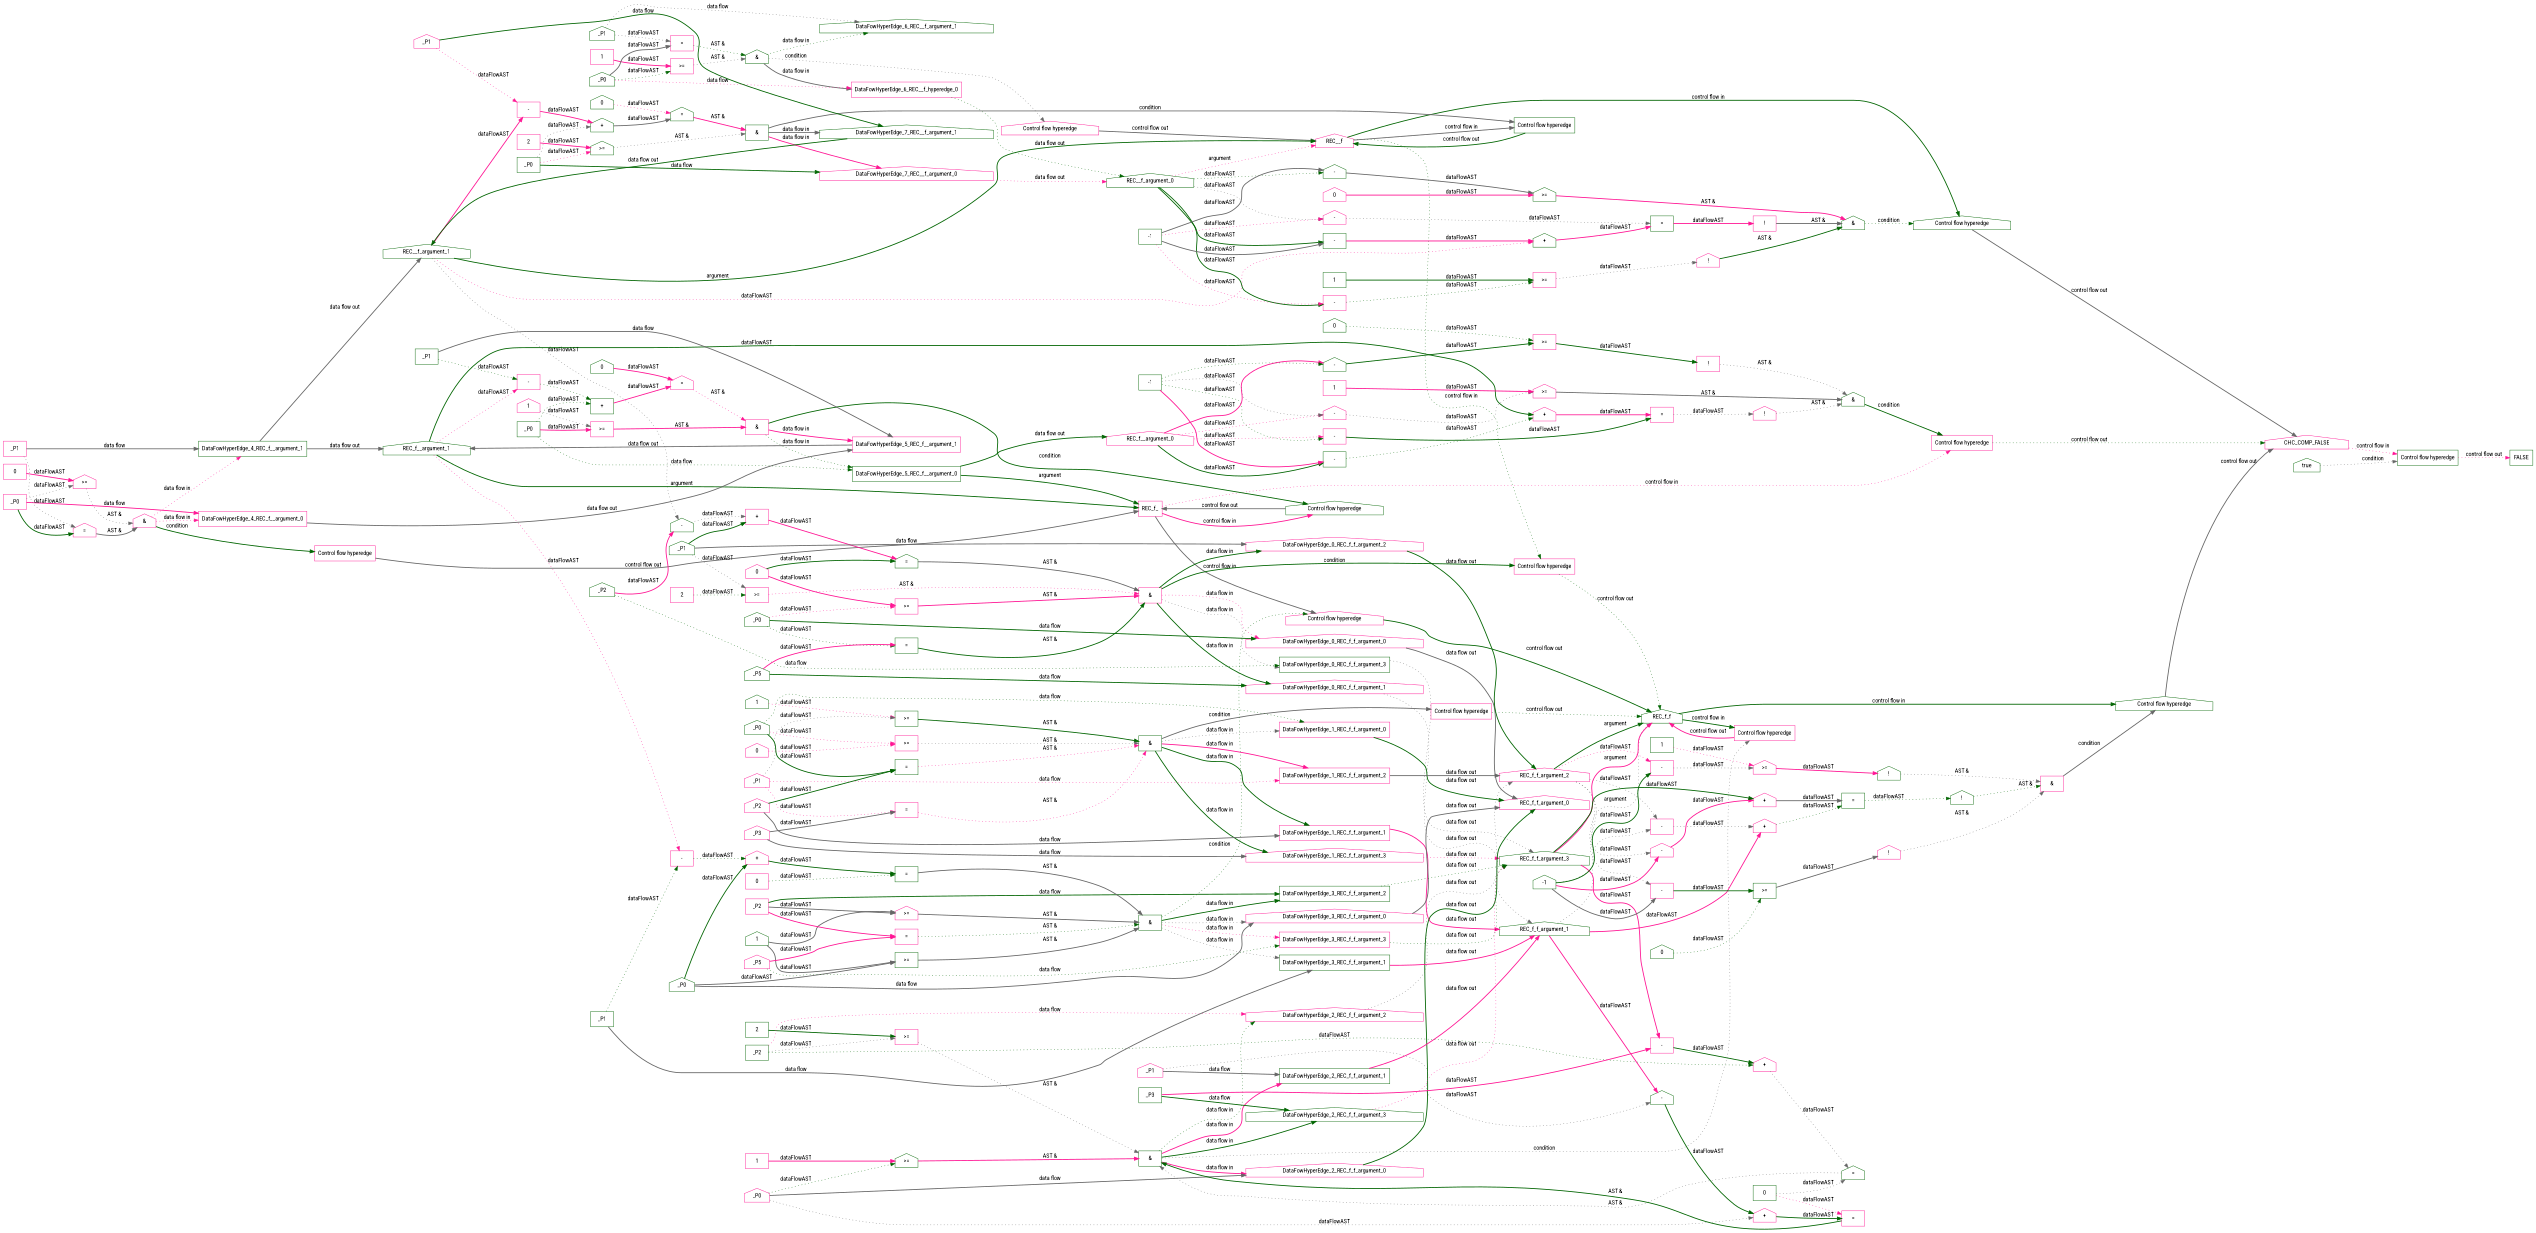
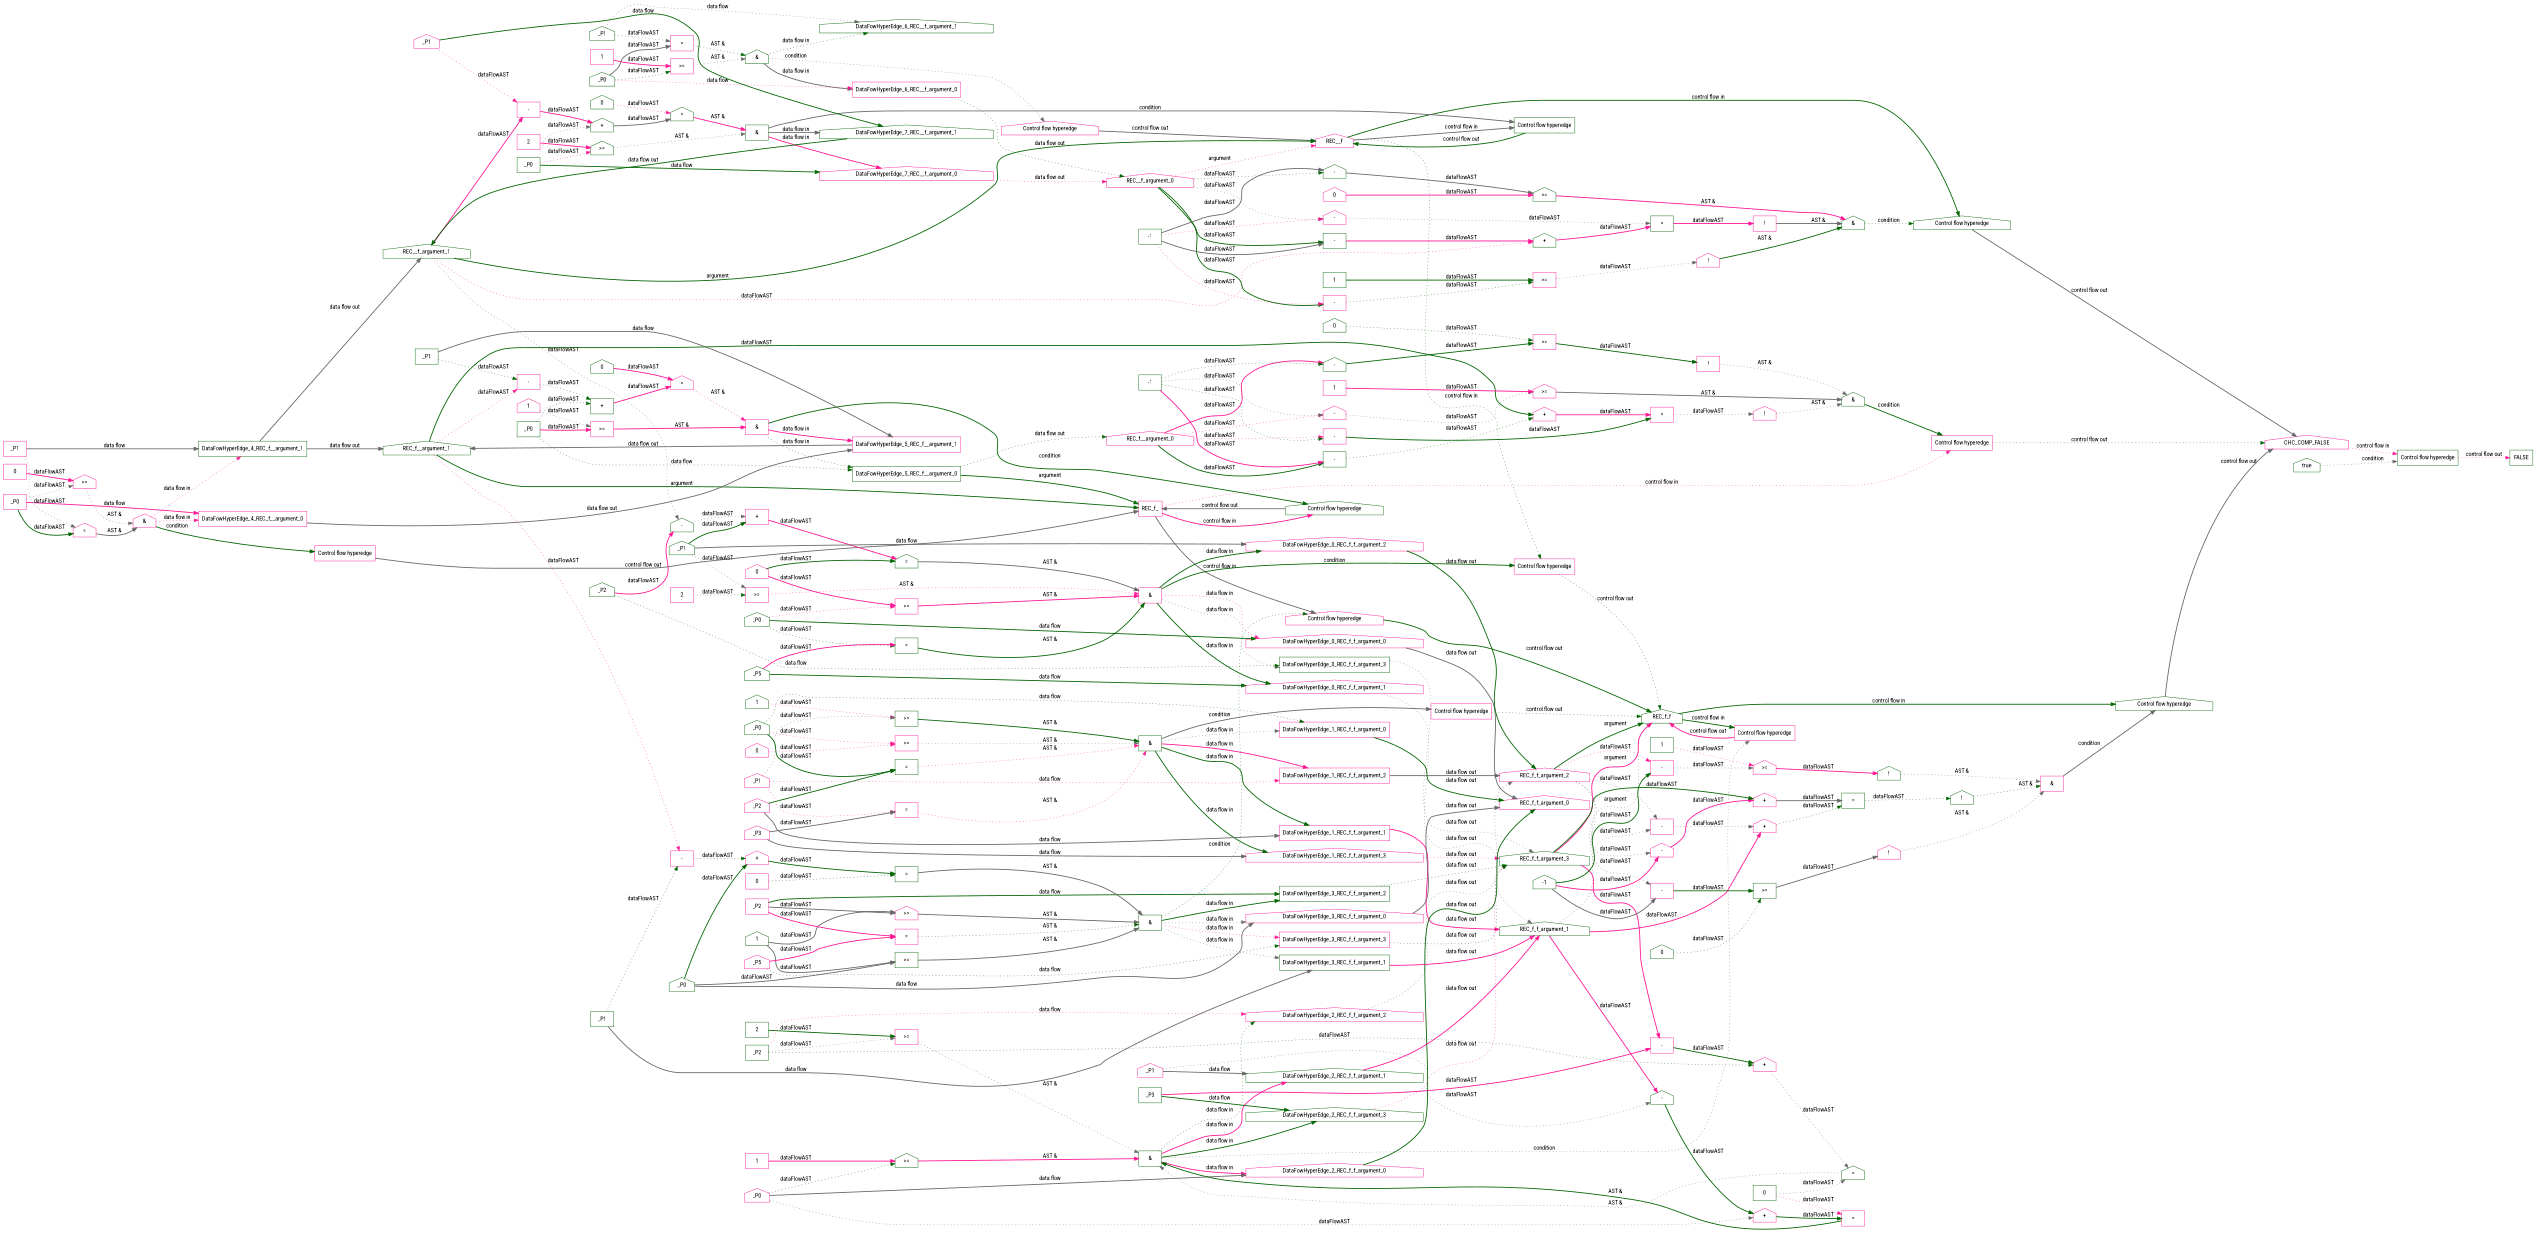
(907, 90) -> (907, 90)
(1150, 181) -> (1150, 181)
(1029, 443) -> (1029, 443)
(1335, 1076) -> (1335, 1076)
